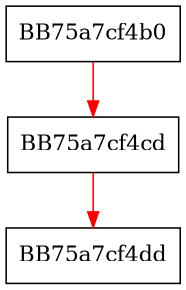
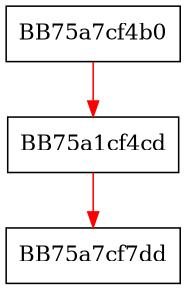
(93, 145) -> (93, 145)
(93, 256) -> (93, 256)
